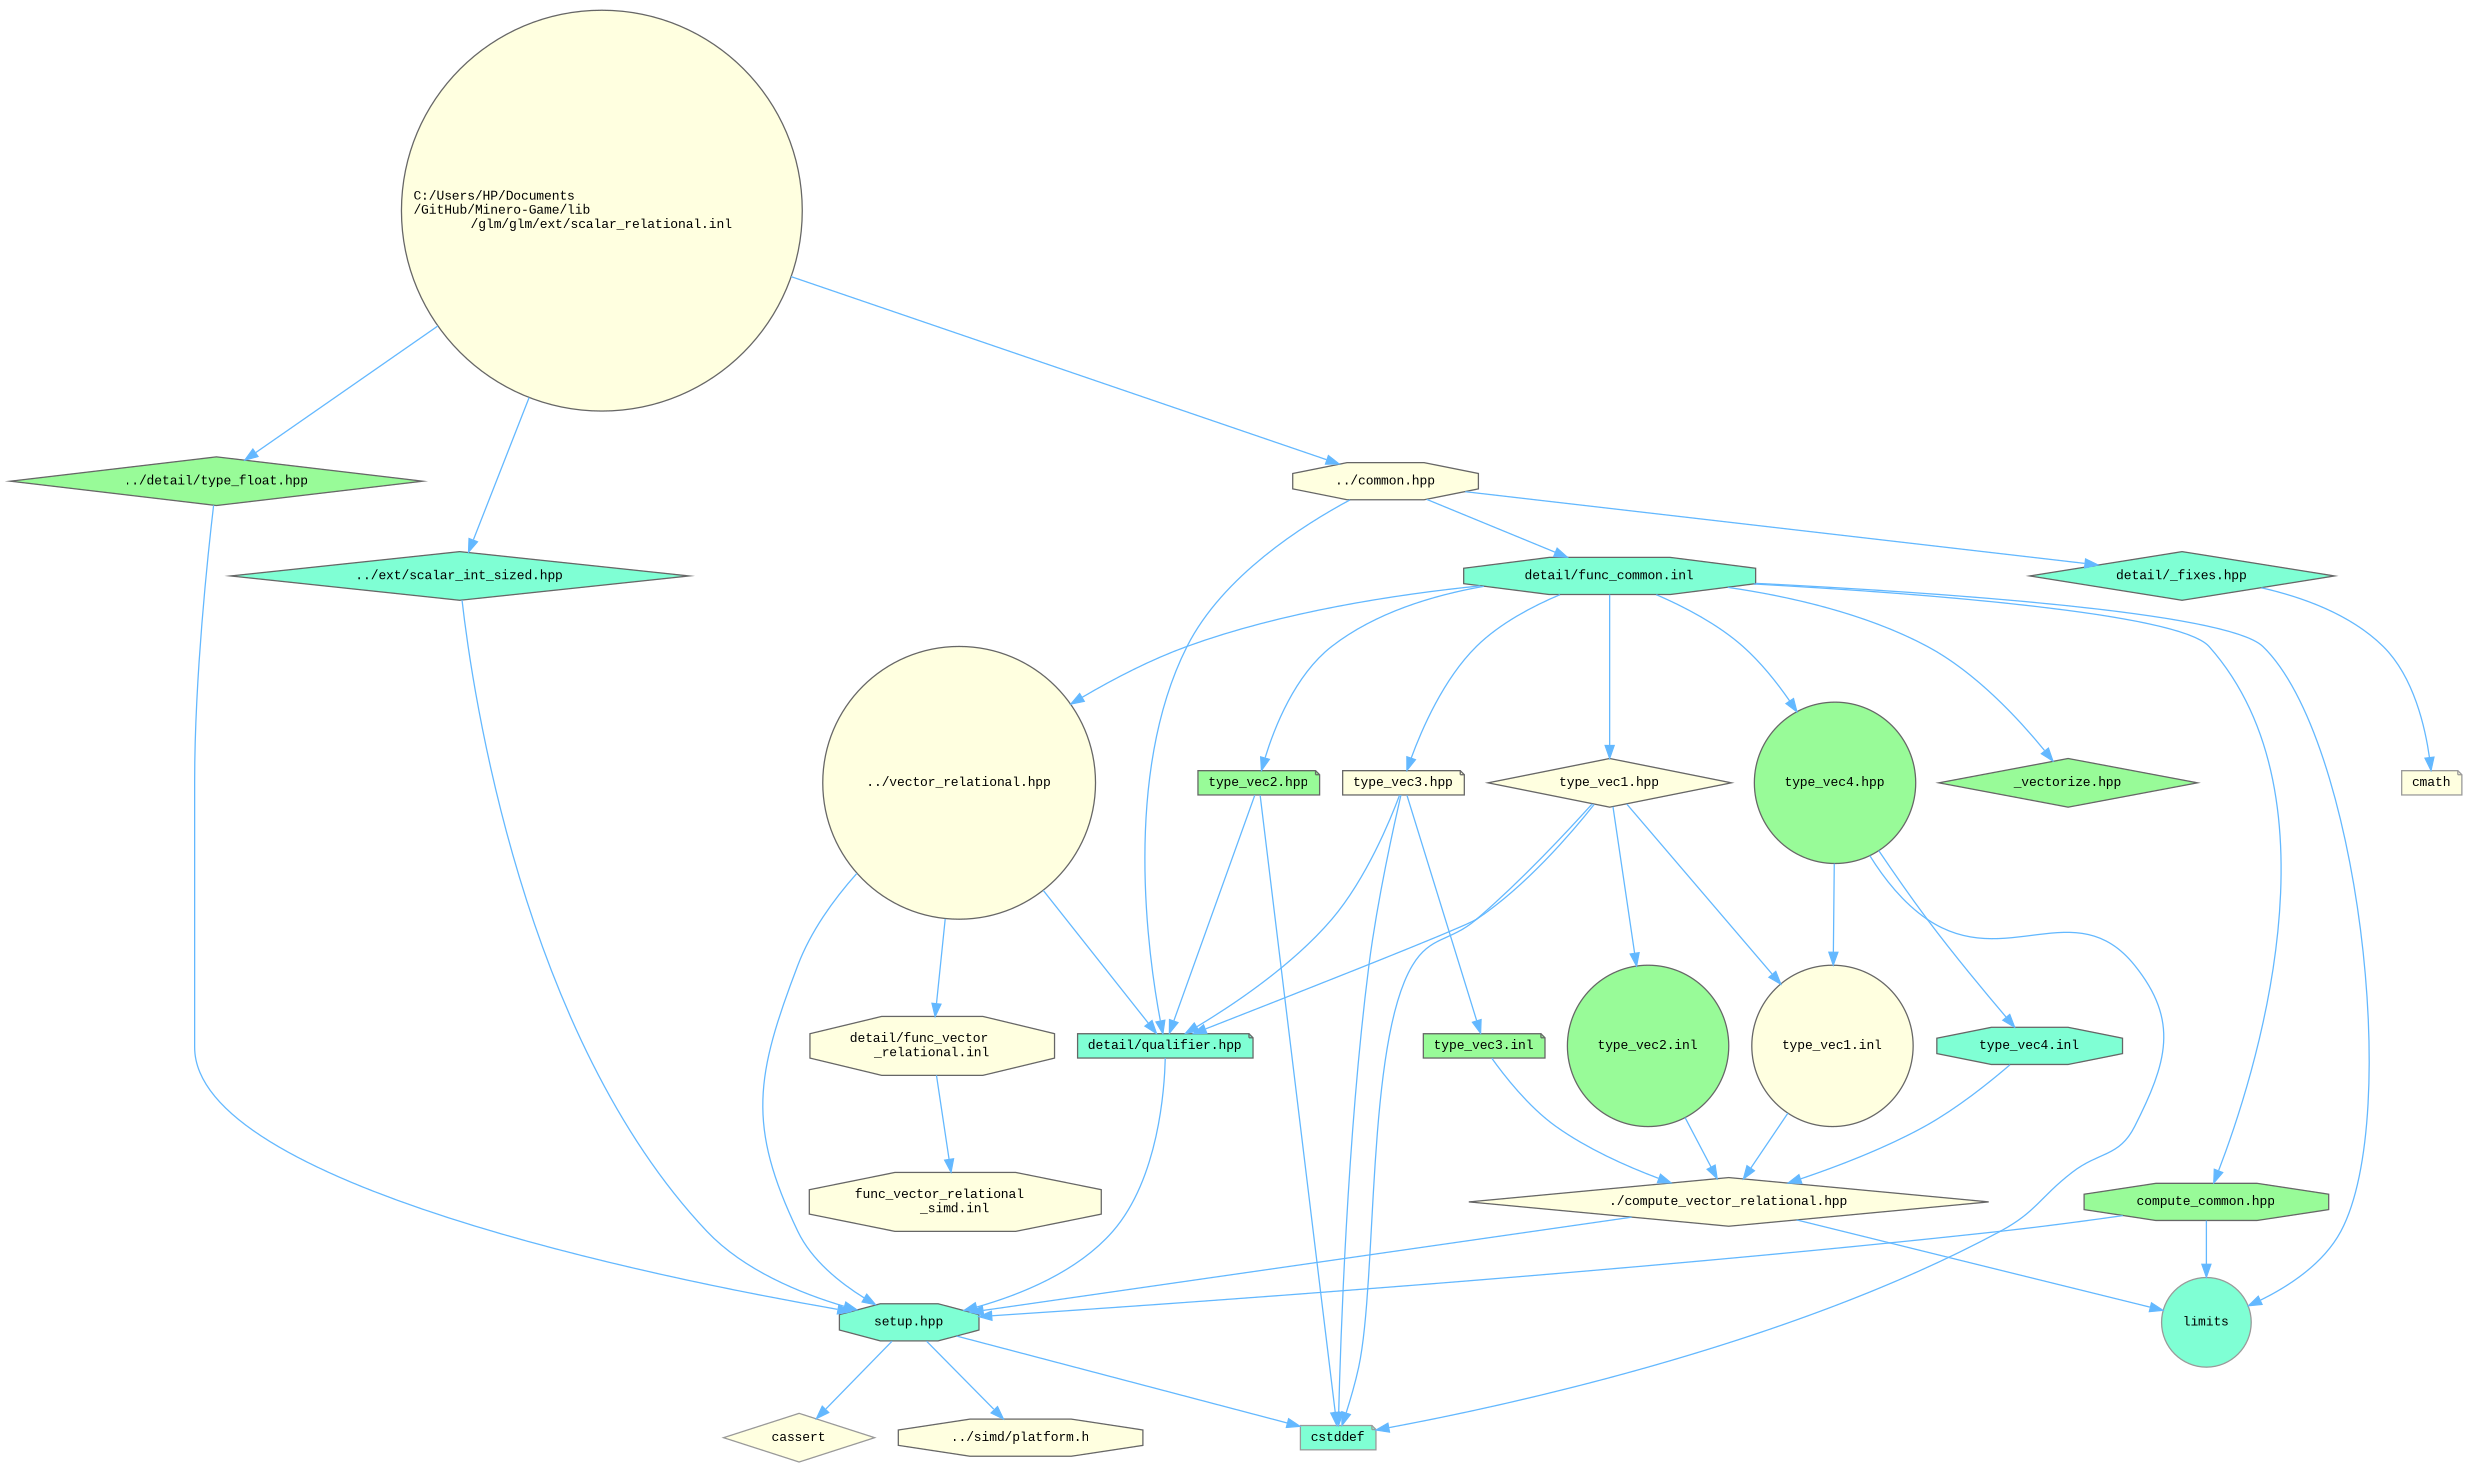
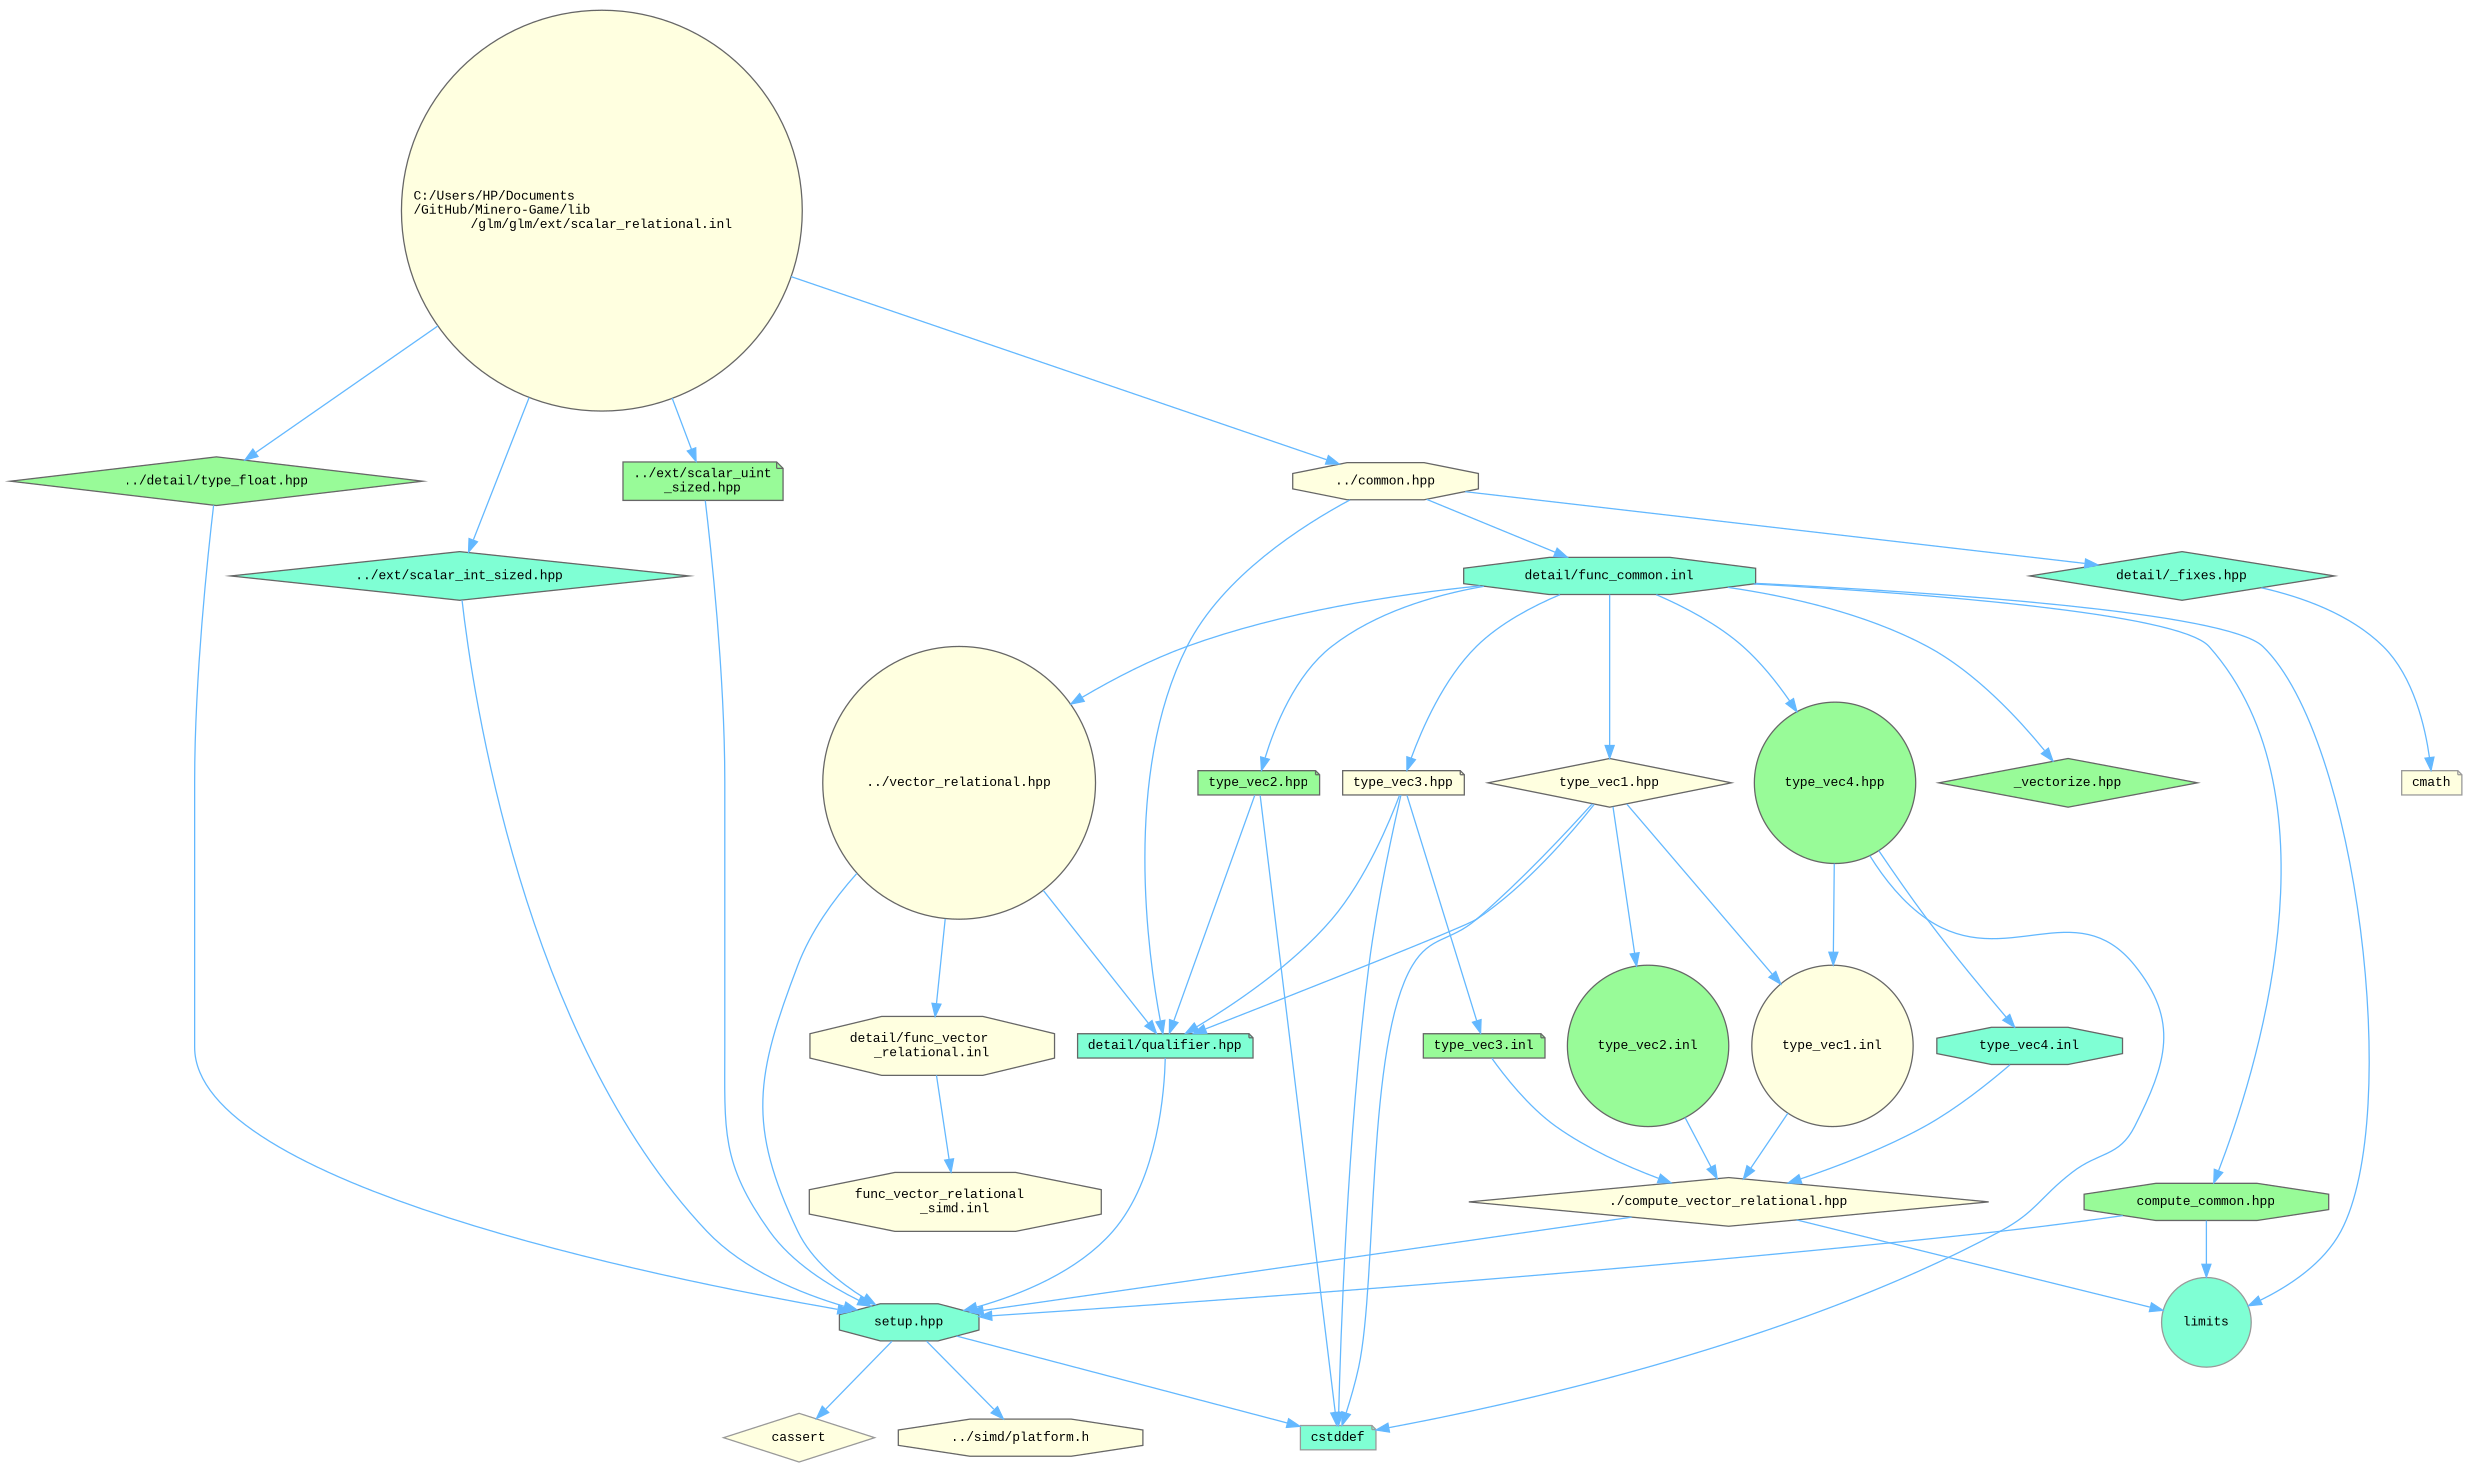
none -> (703, 481)
